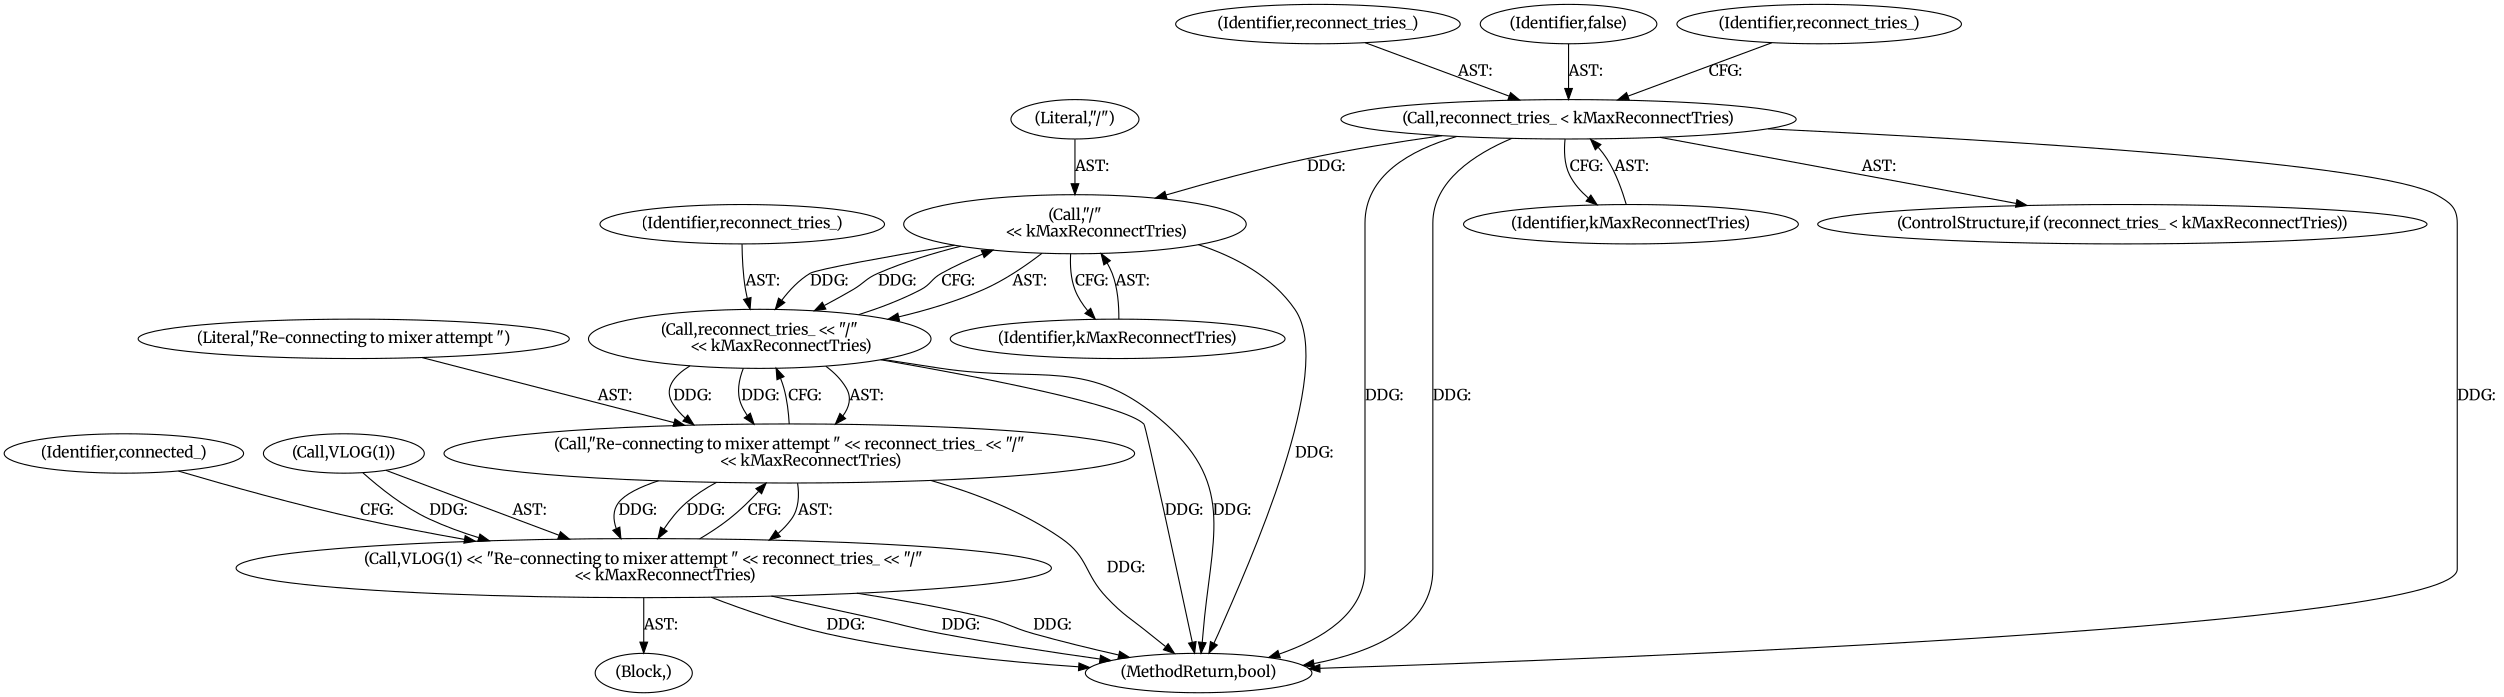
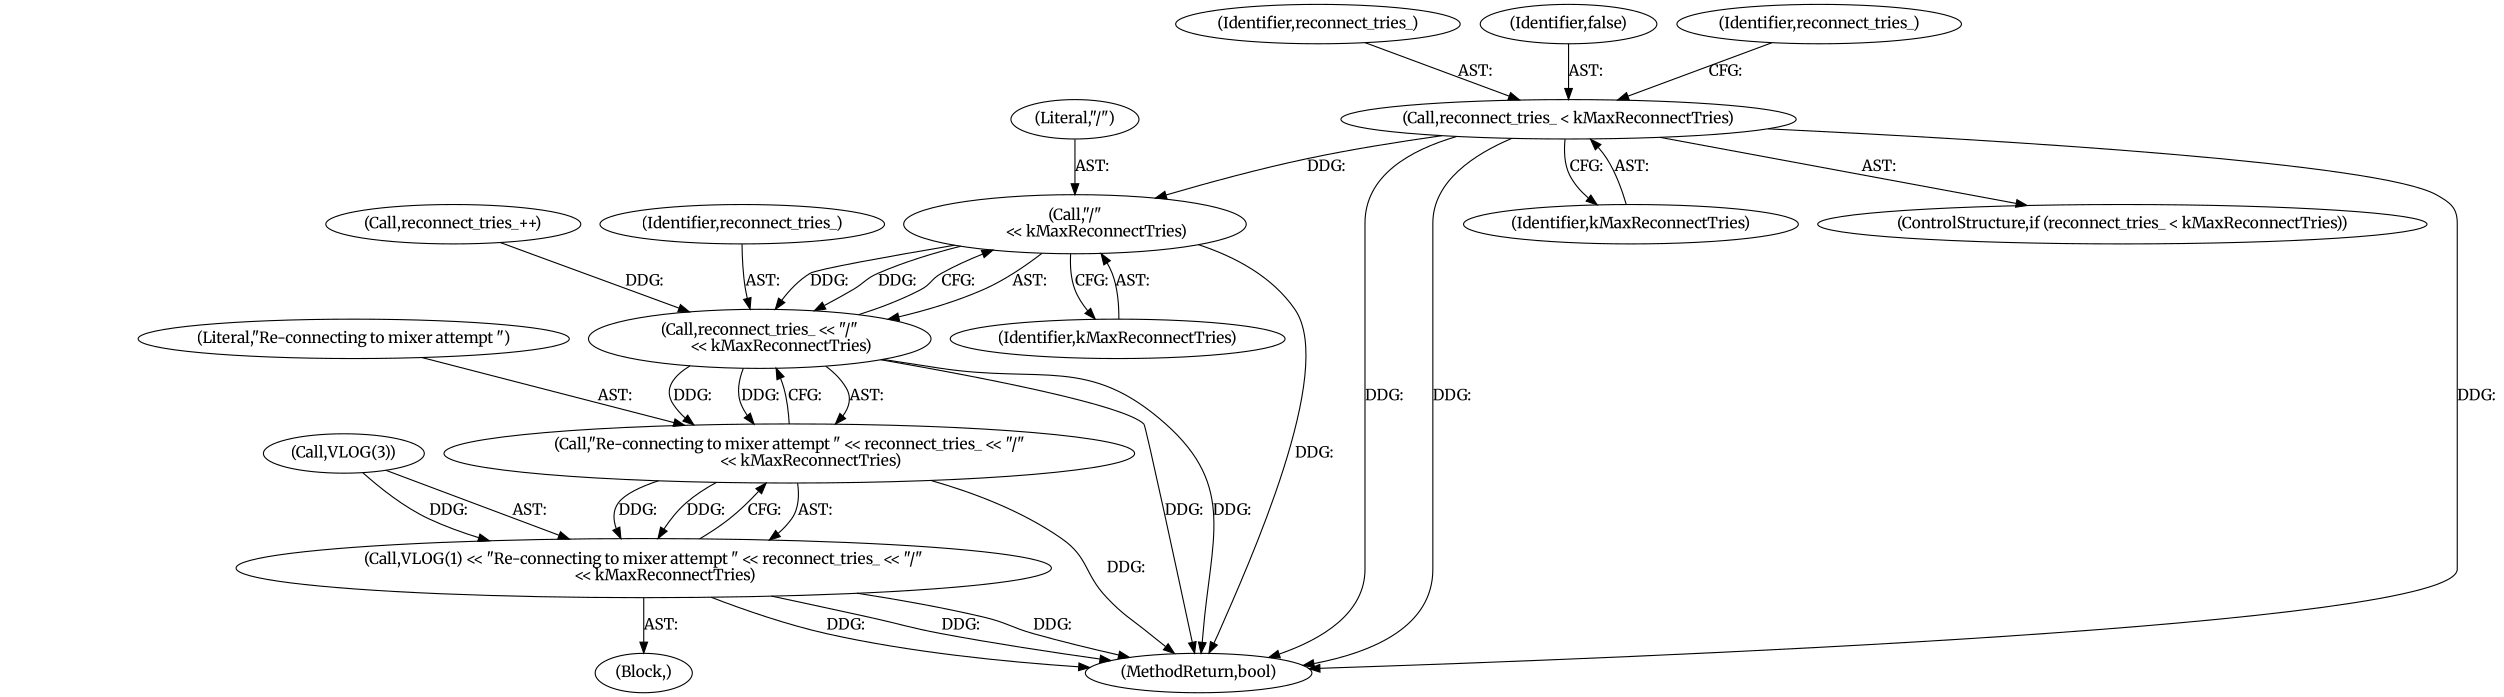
none -> (453, 224)
(124, 453) -> none
(344, 453) -> (344, 453)
